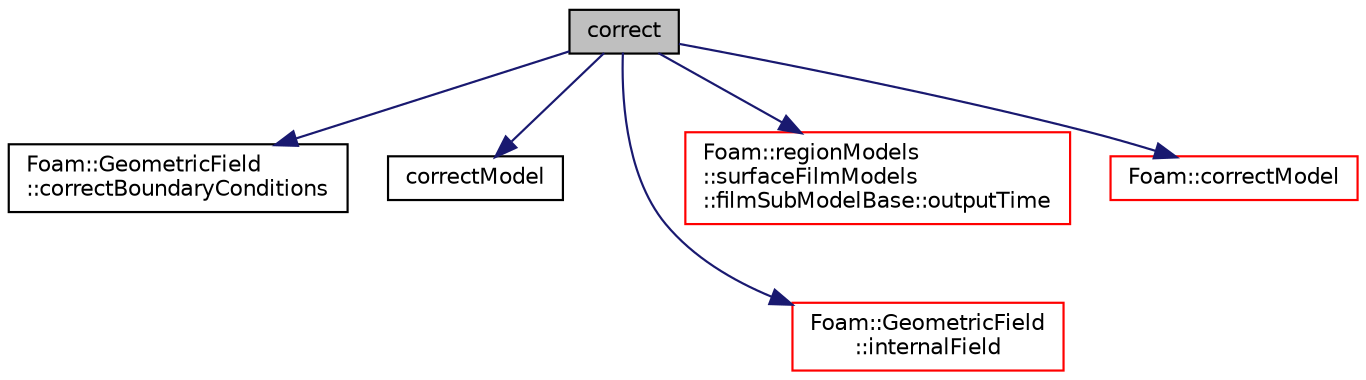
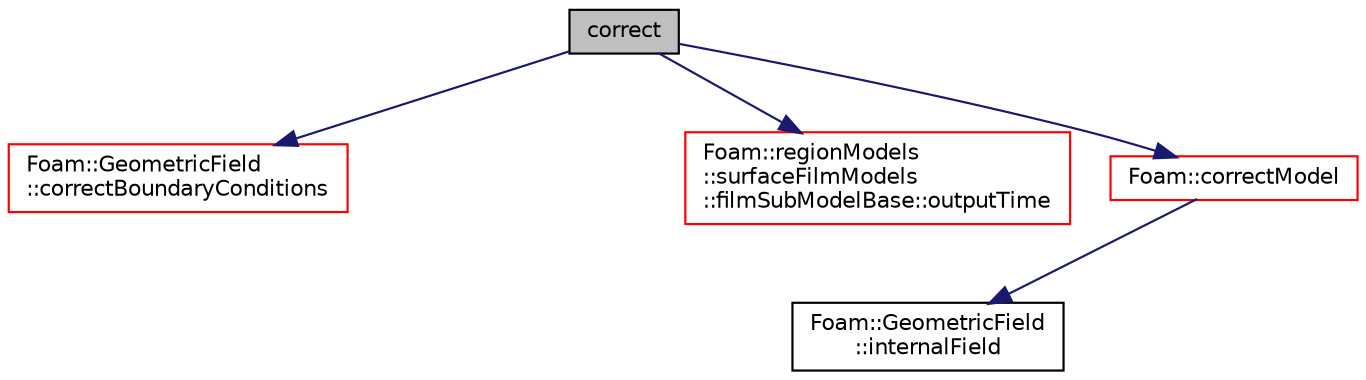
(178, 178) -> (178, 178)
(475, 178) -> none
(651, 203) -> (1103, 246)
(928, 337) -> (928, 337)
